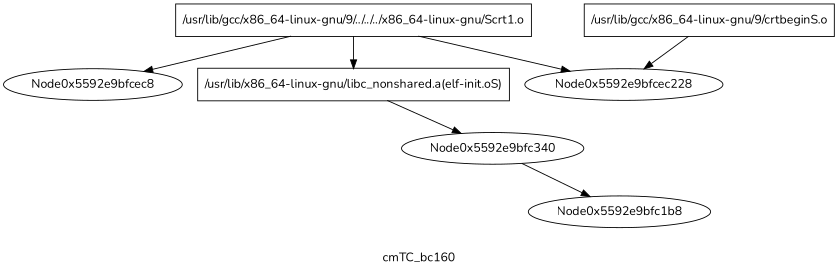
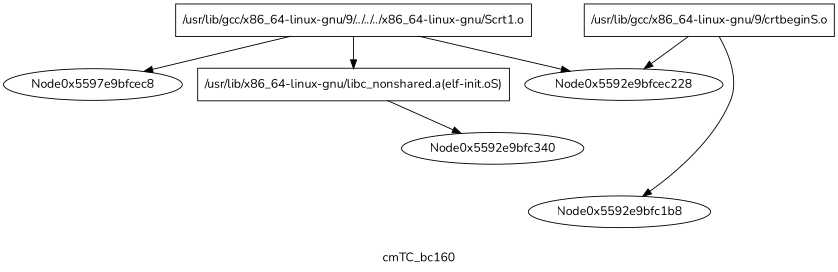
(93, 85) -> (93, 85)
(552, 178) -> (717, 125)
